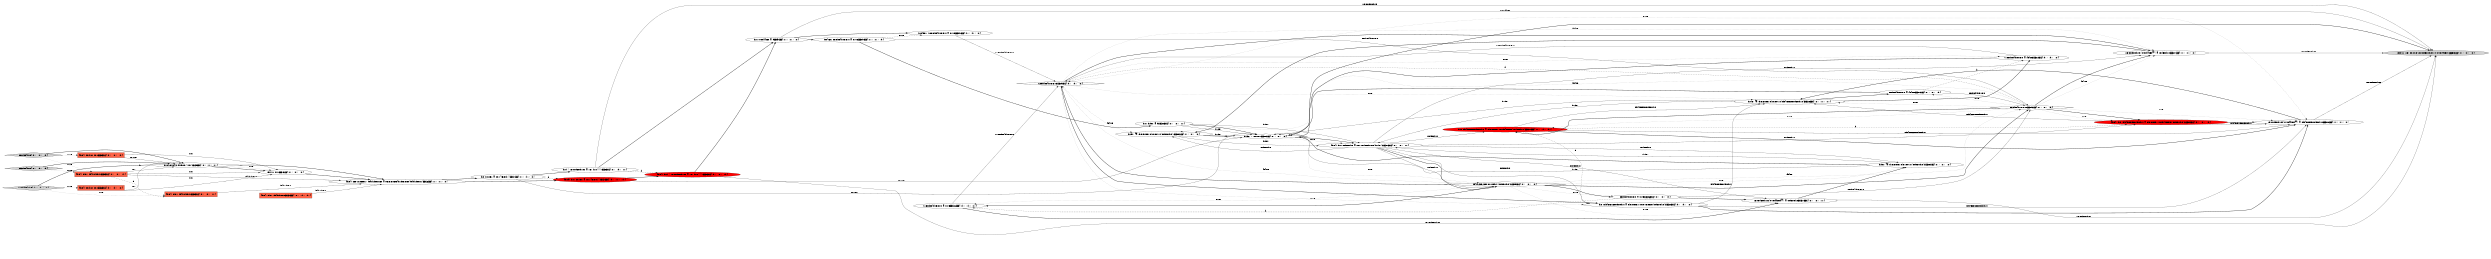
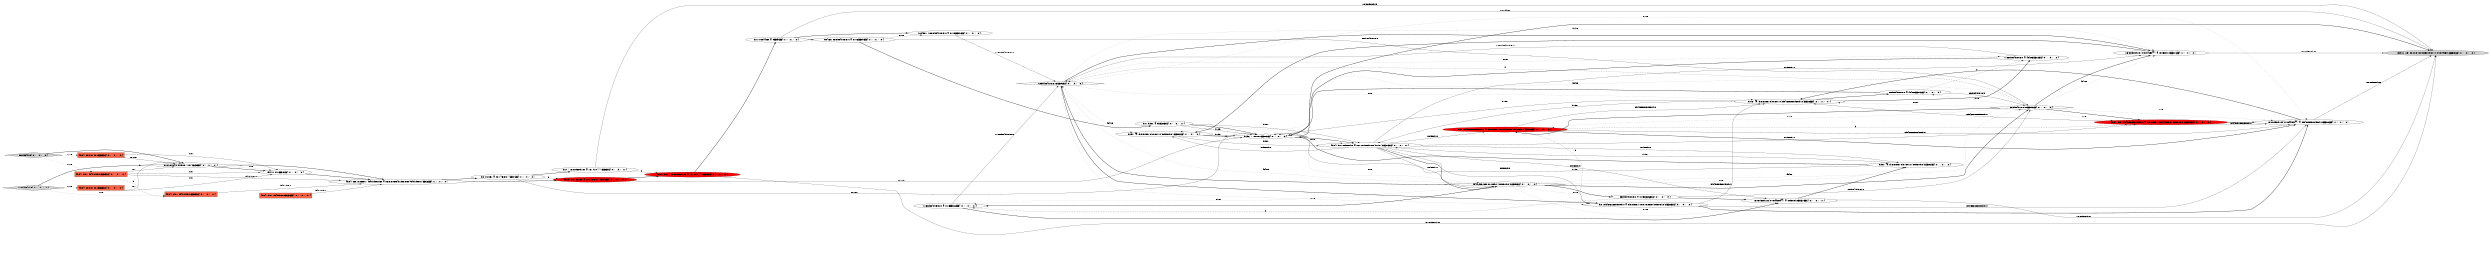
(685, 105) -> none
(34, 168) -> none
